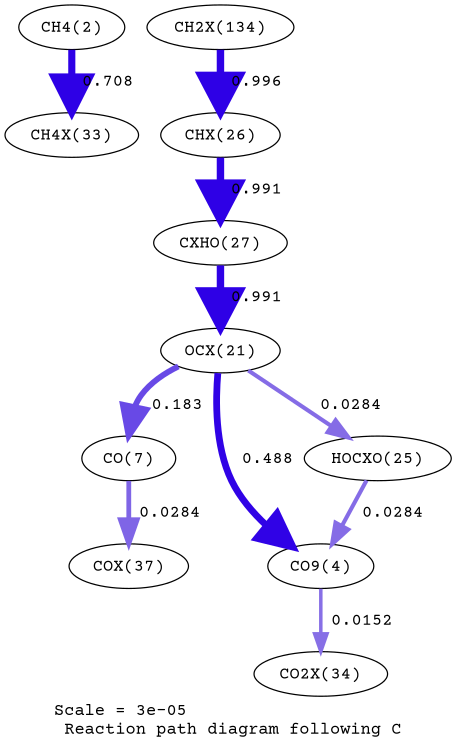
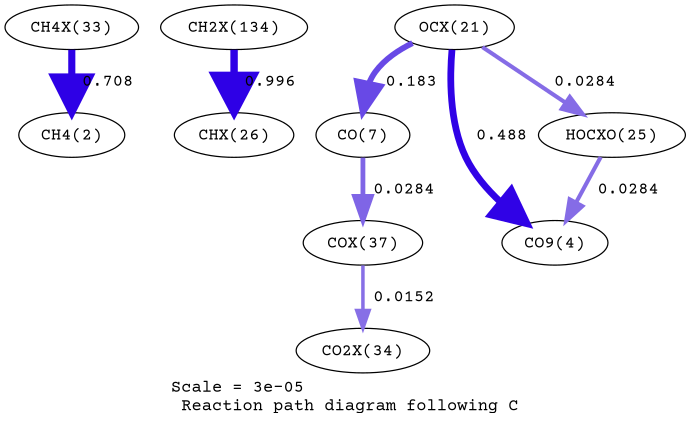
(72, 63) -> (72, 63)
(220, 243) -> none
(321, 611) -> (363, 288)
